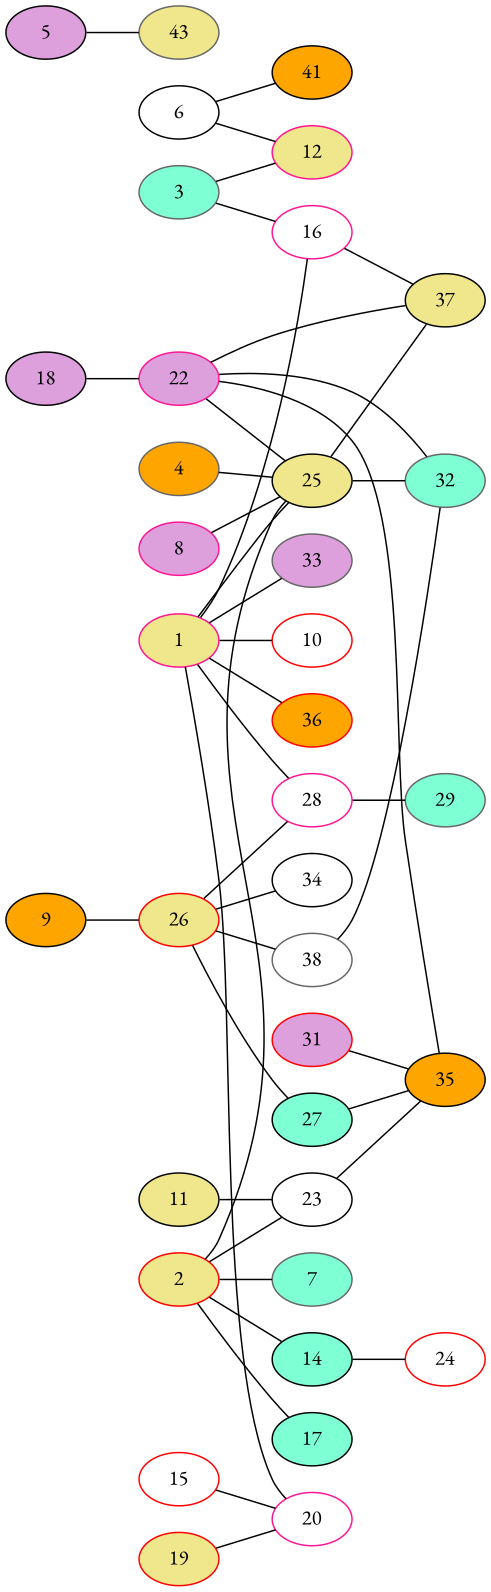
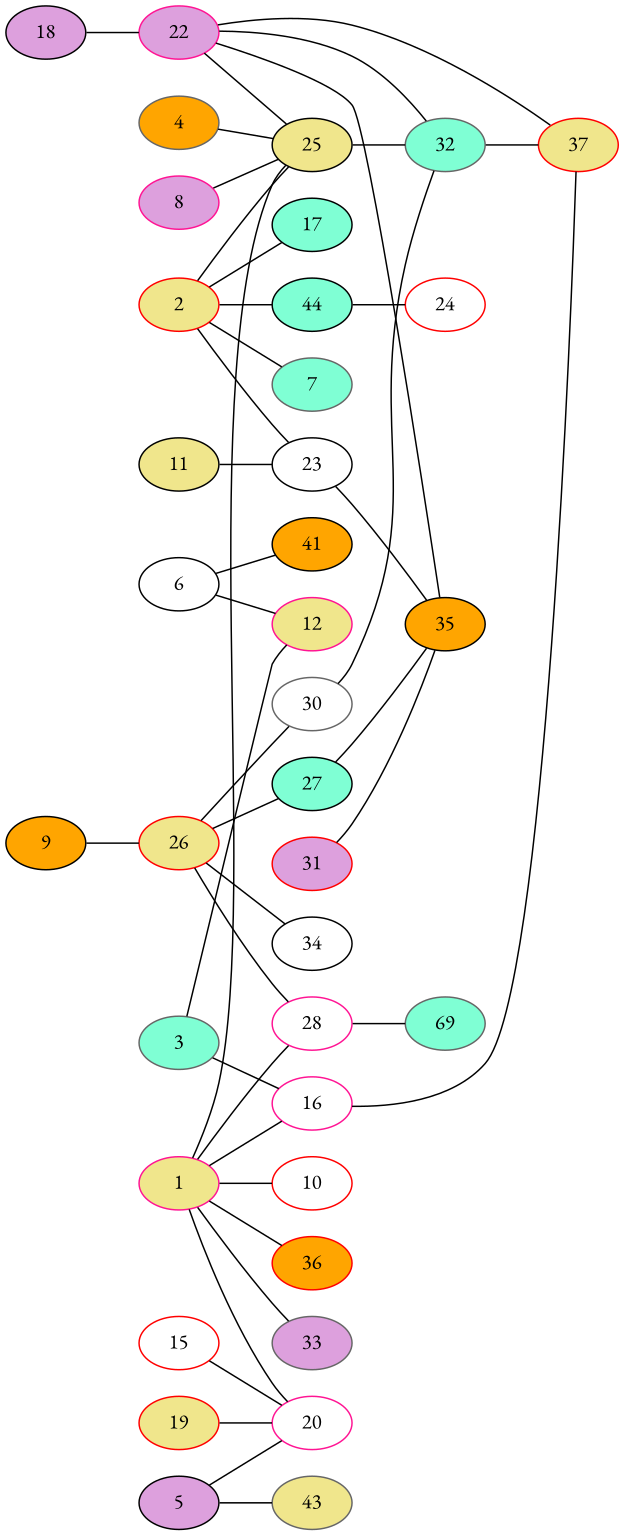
(445, 300) -> (578, 145)
(379, 391) -> (512, 145)
(445, 800) -> (445, 1024)
(312, 960) -> (312, 704)
(312, 1359) -> (312, 305)
none -> (246, 1463)
